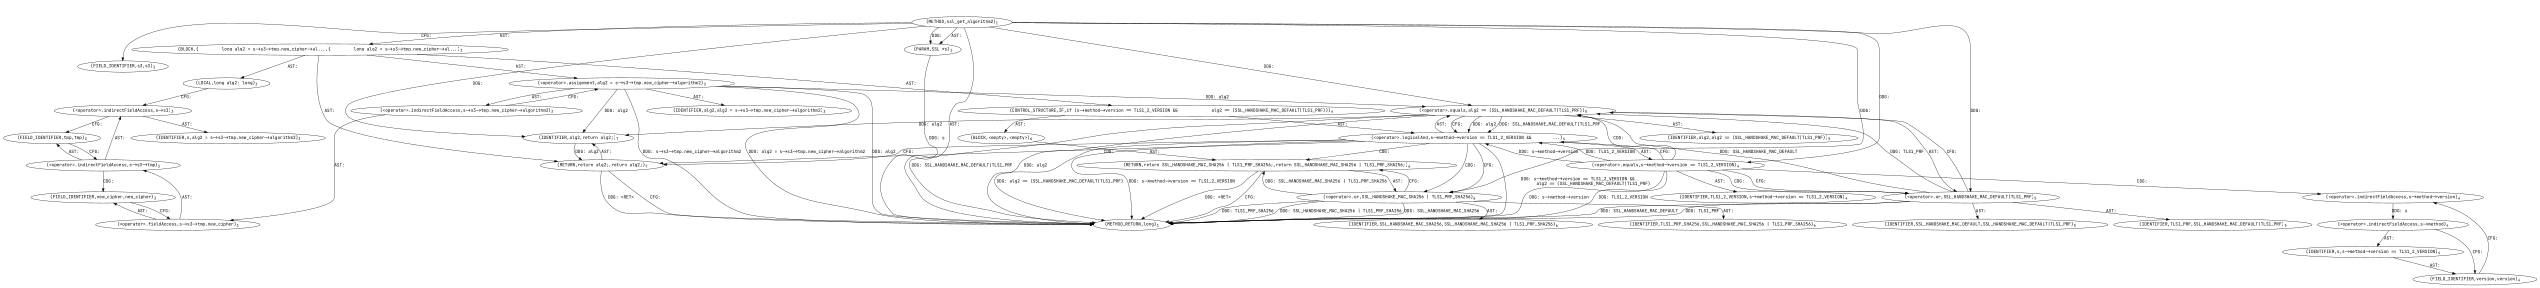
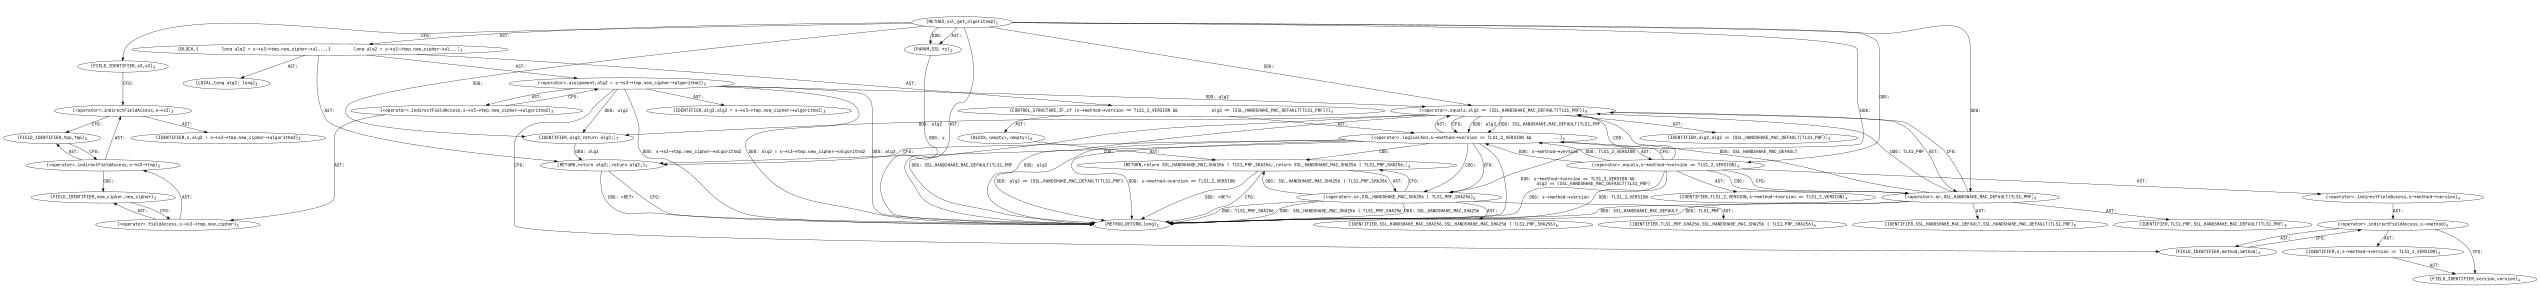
(177, 97) -> (123, 87)
(600, 152) -> none
(2143, 181) -> (2143, 181)
(2400, 211) -> (2400, 211)
(2480, 227) -> none
none -> (2218, 252)
